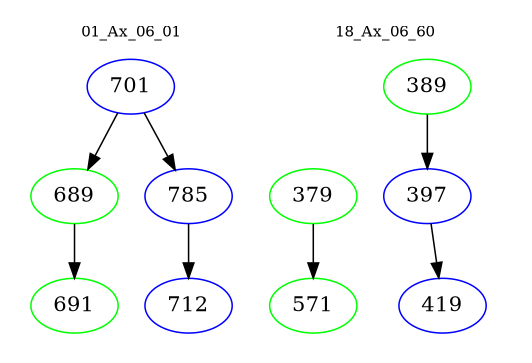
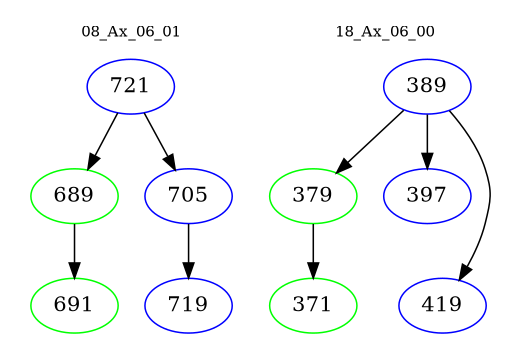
(132, 33) -> (132, 33)
(386, 33) -> (386, 33)
(131, 87) -> (131, 87)
(427, 87) -> (427, 87)
none -> (376, 136)
(189, 196) -> (189, 196)
(434, 243) -> (489, 185)
(189, 306) -> (189, 306)
(313, 306) -> (313, 306)
